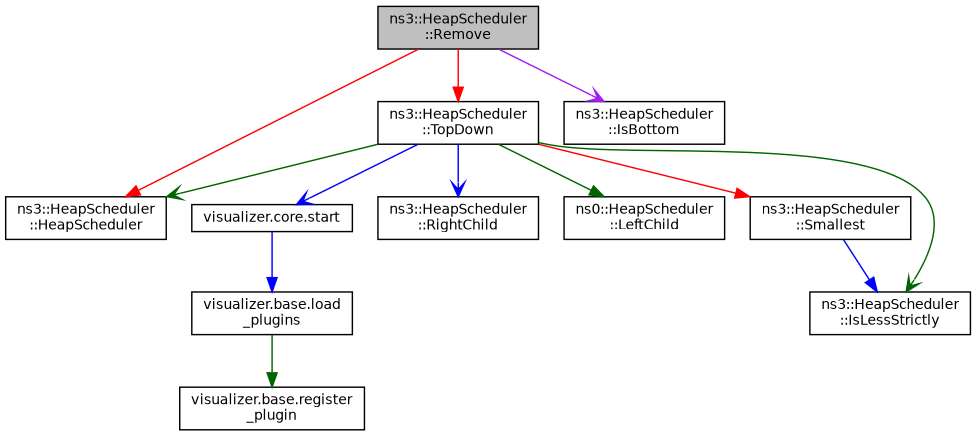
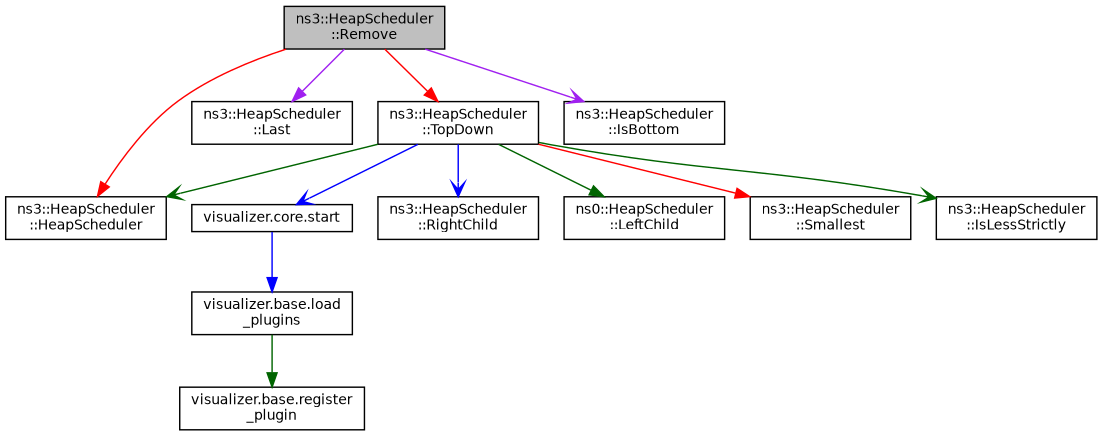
none -> (272, 123)
(856, 260) -> none
